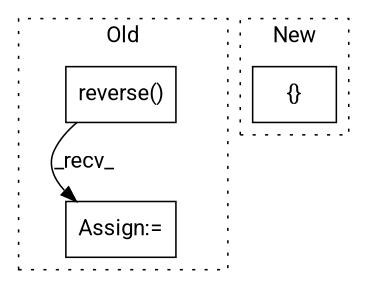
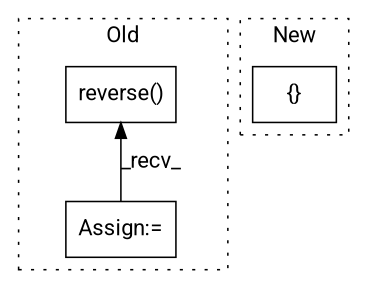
(53, 154) -> (121, 170)
